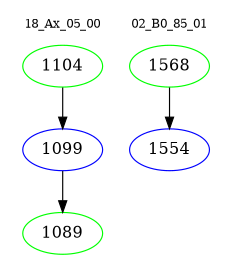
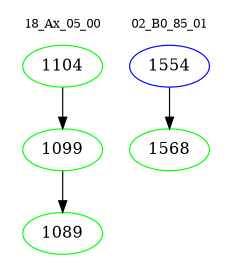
(170, 102) -> (170, 102)
(63, 150) -> (63, 150)
